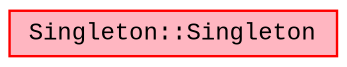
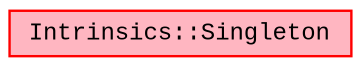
(173, 33) -> (180, 33)
